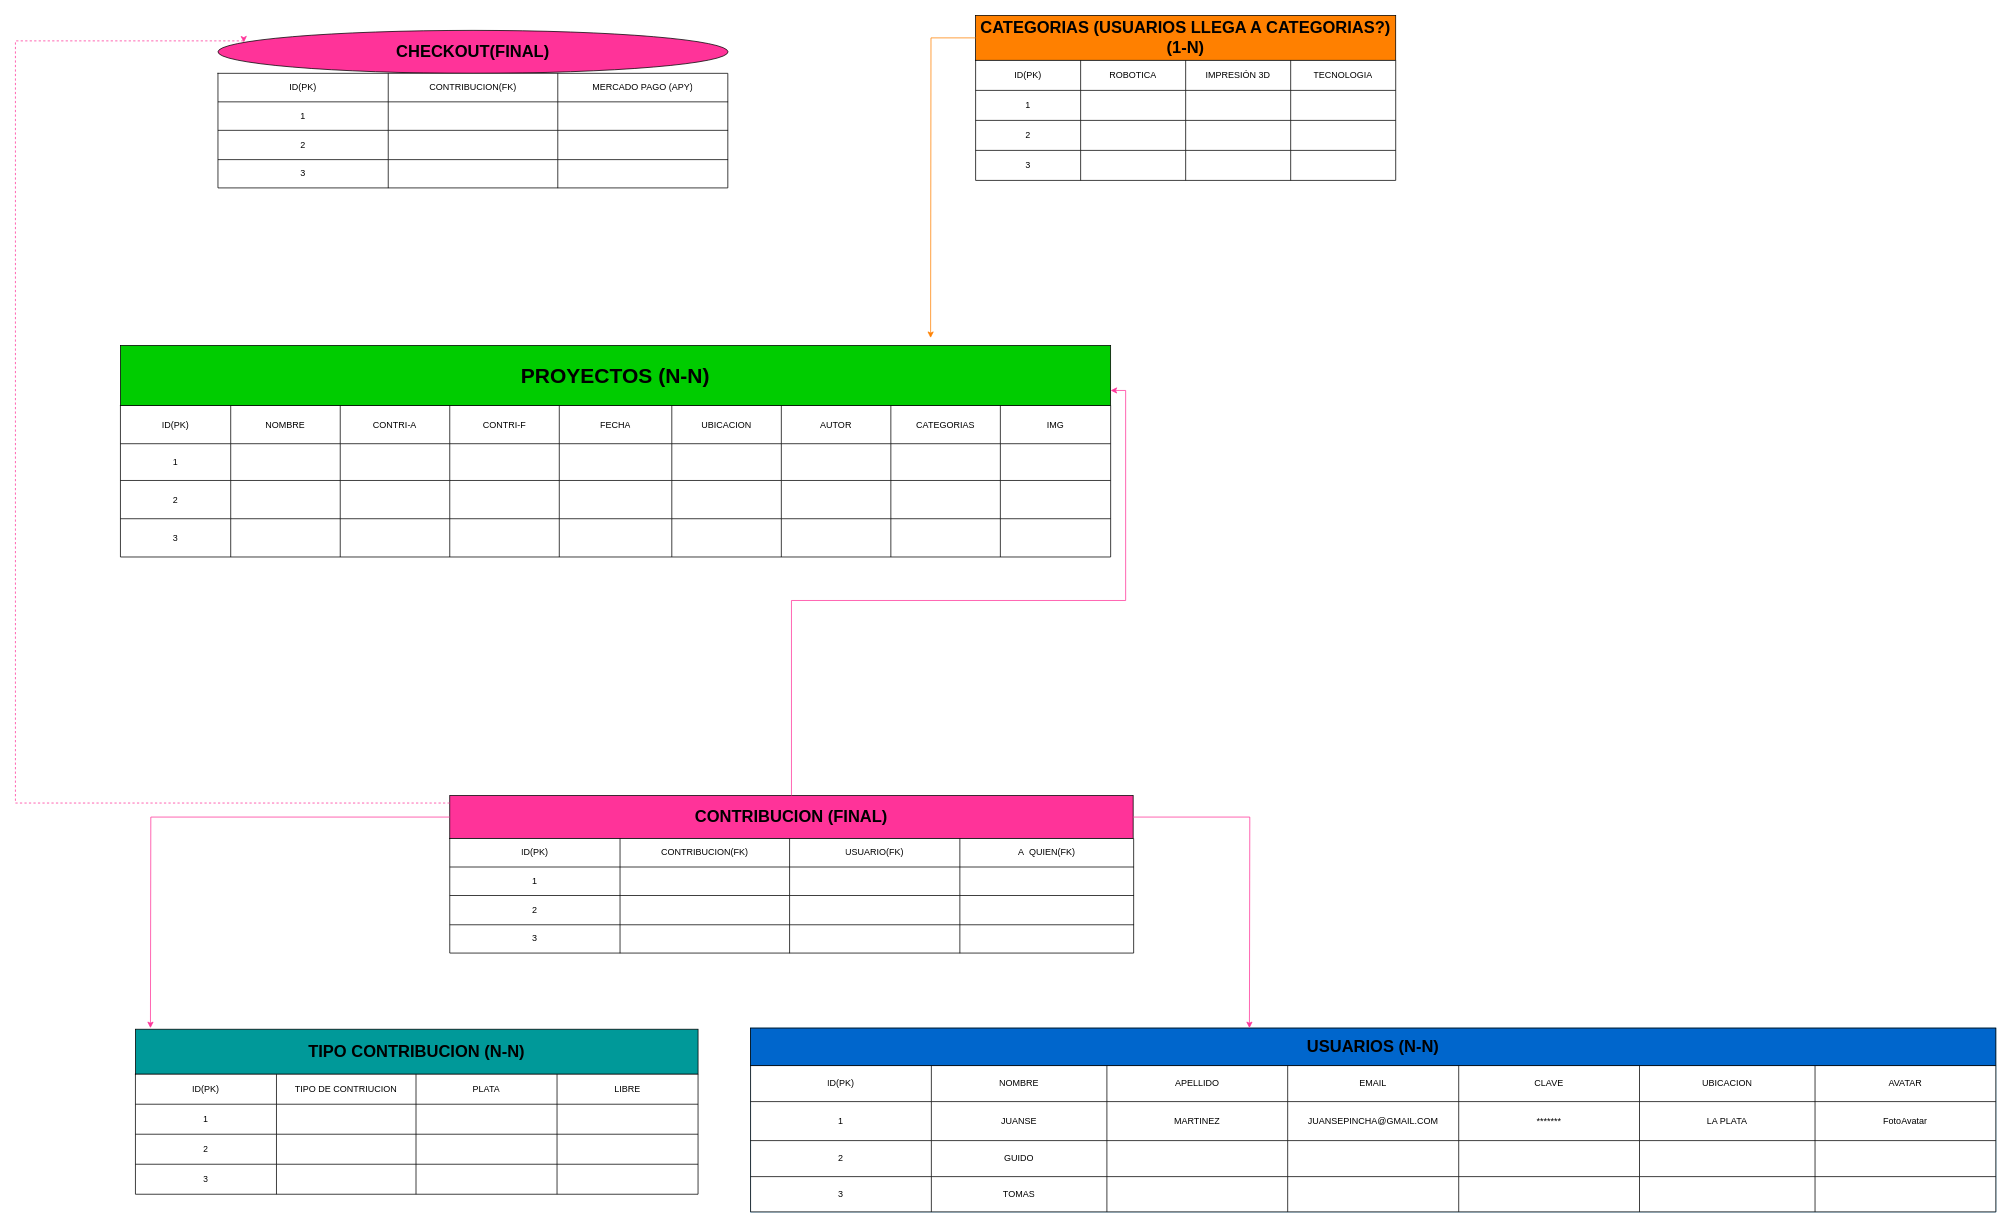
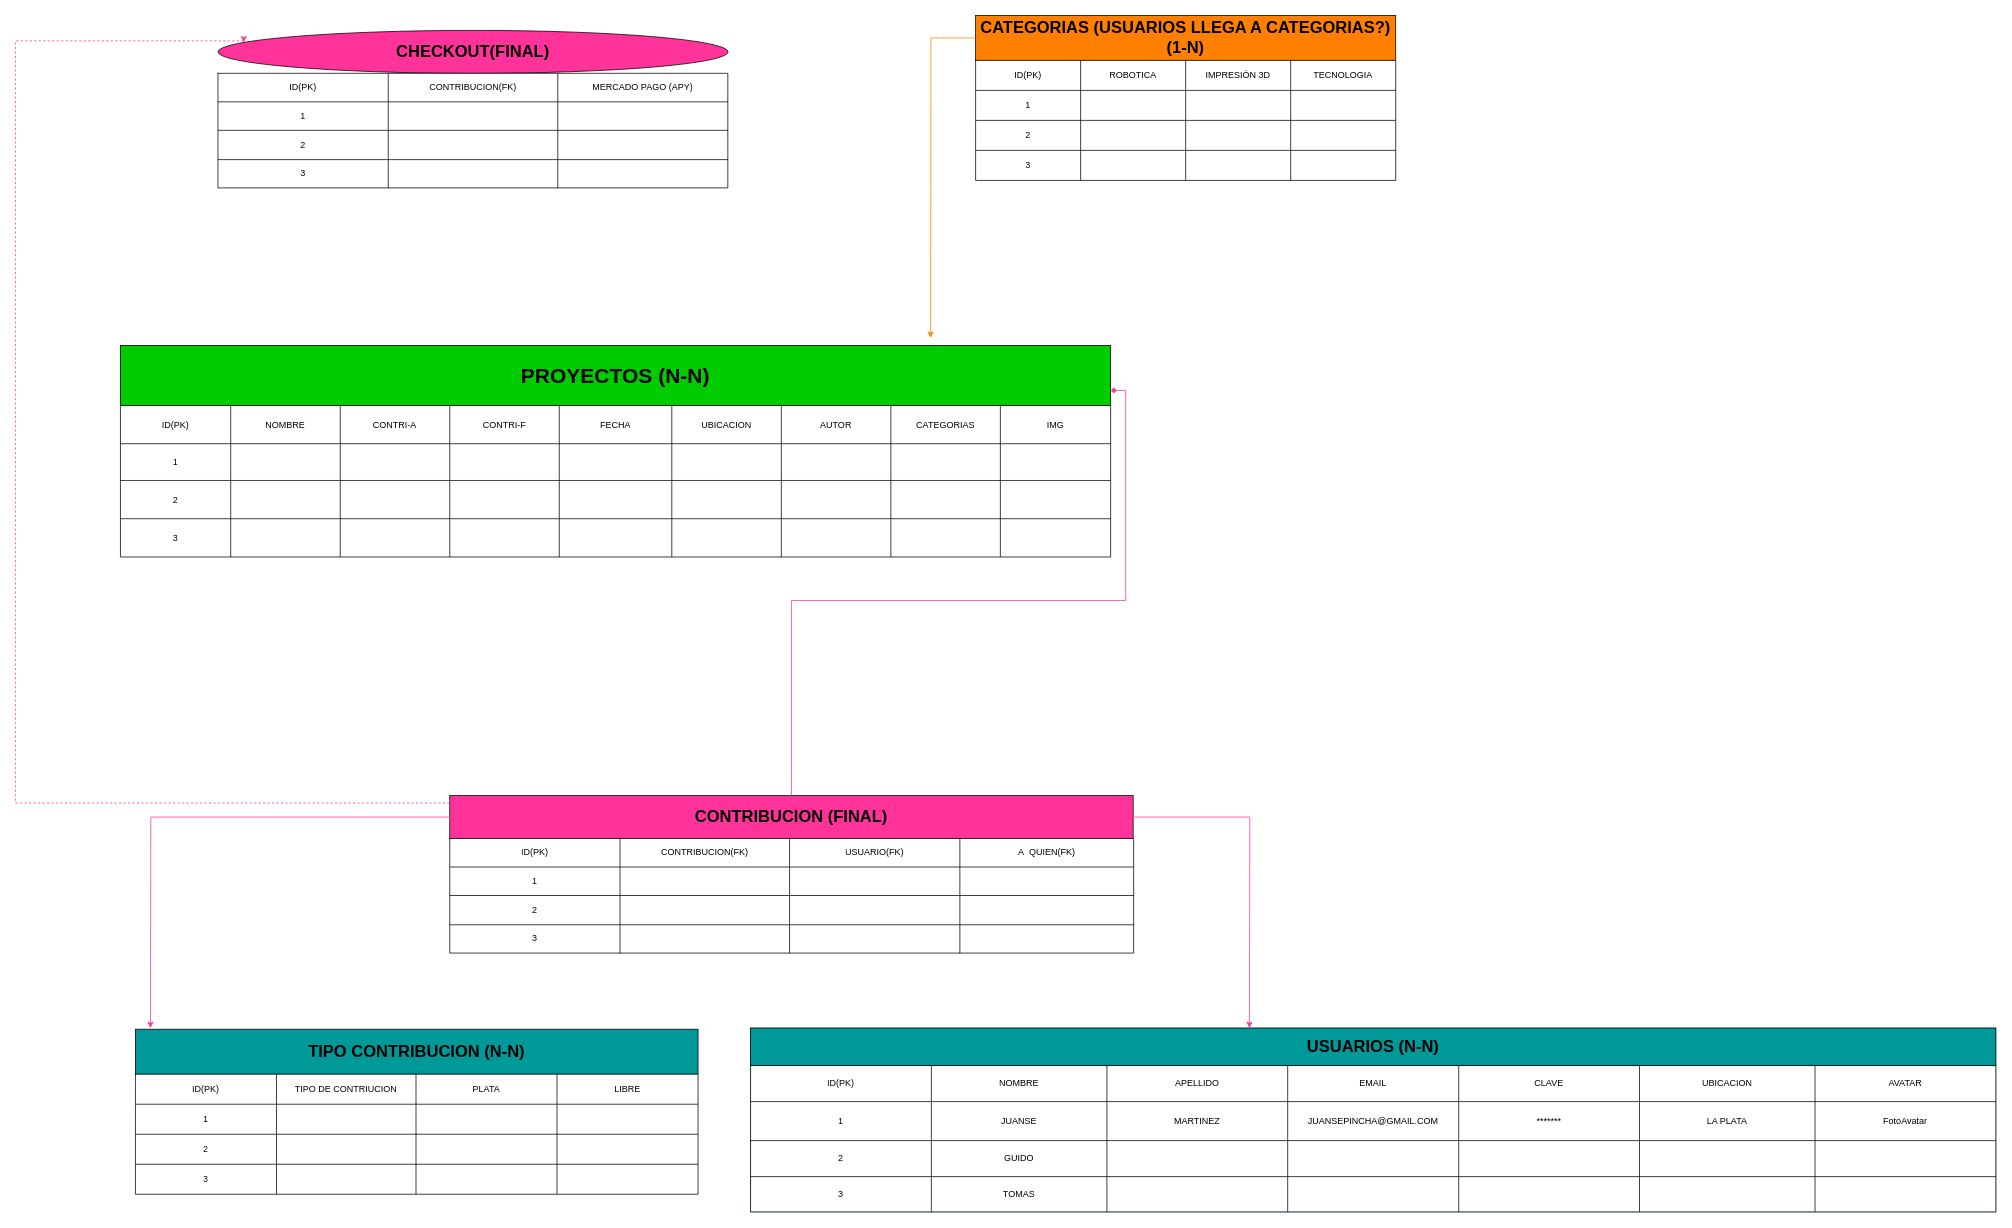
(1117, 390) -> (1117, 390)
(1373, 1047) -> (1373, 1047)
